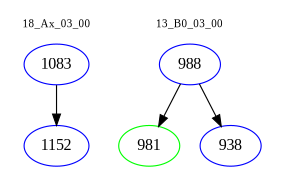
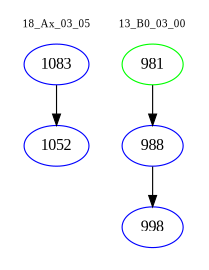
(57, 24) -> (57, 24)
(172, 100) -> (153, 100)
(57, 146) -> (57, 146)
(231, 146) -> (153, 227)
